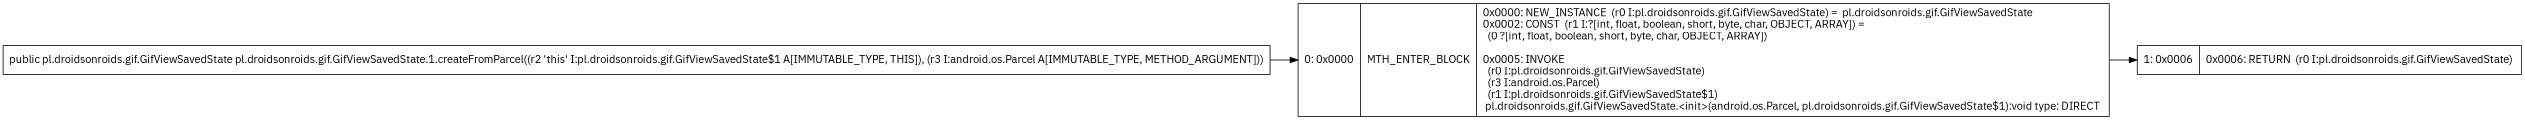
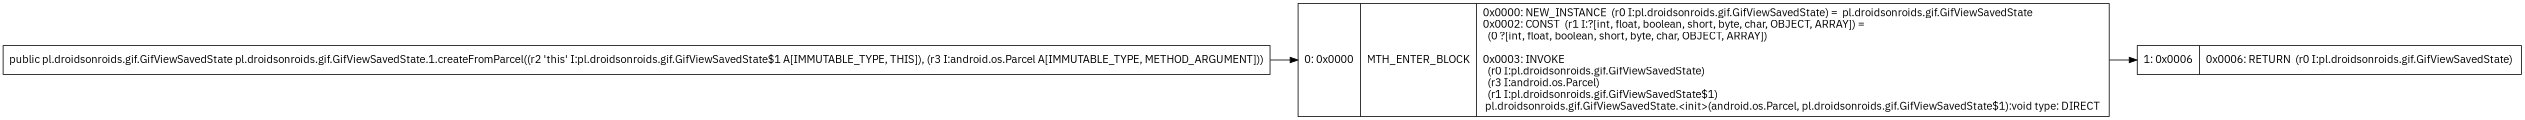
(1526, 60) -> (1526, 60)
